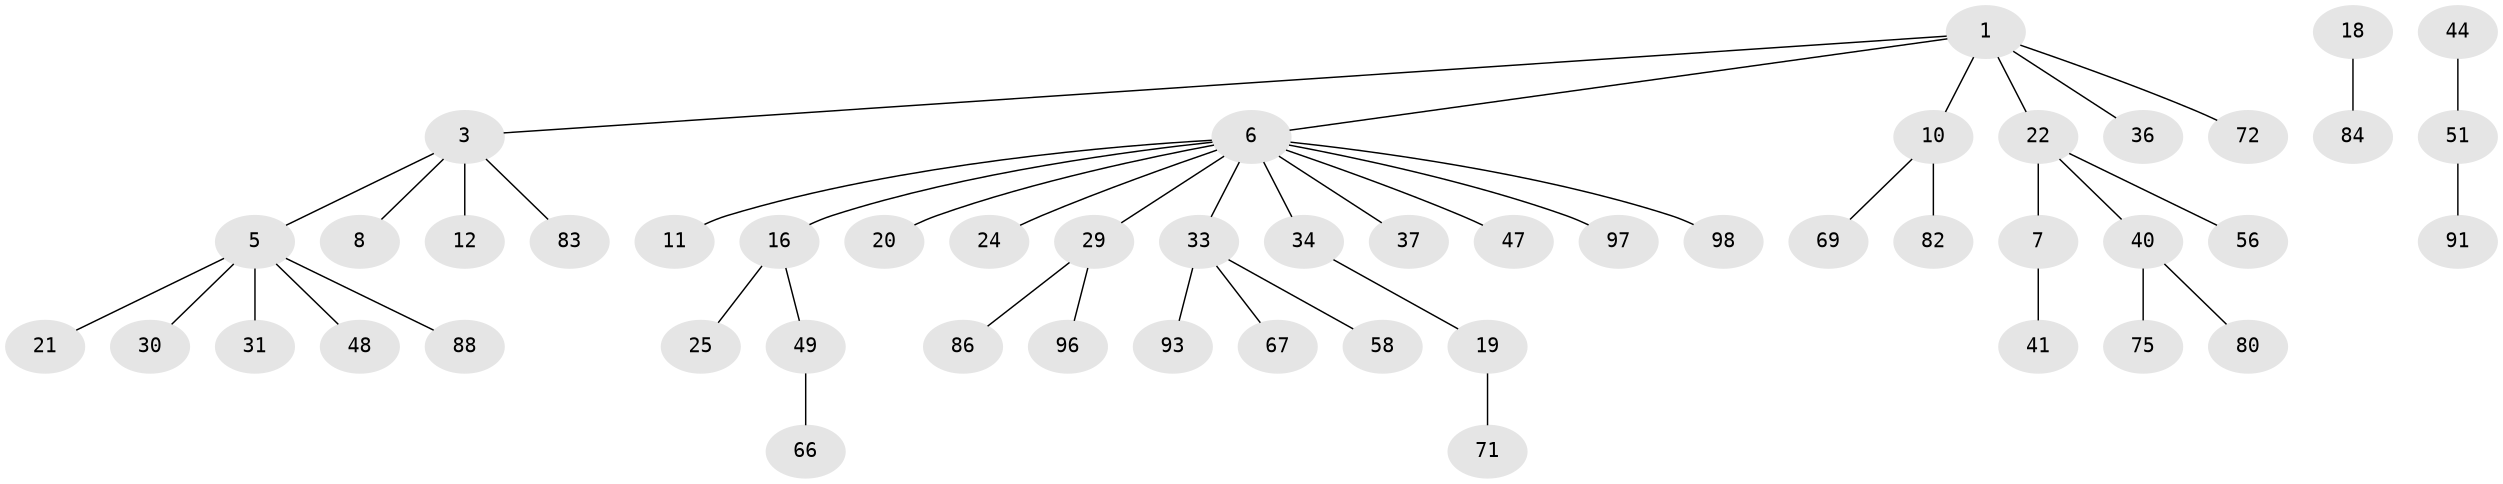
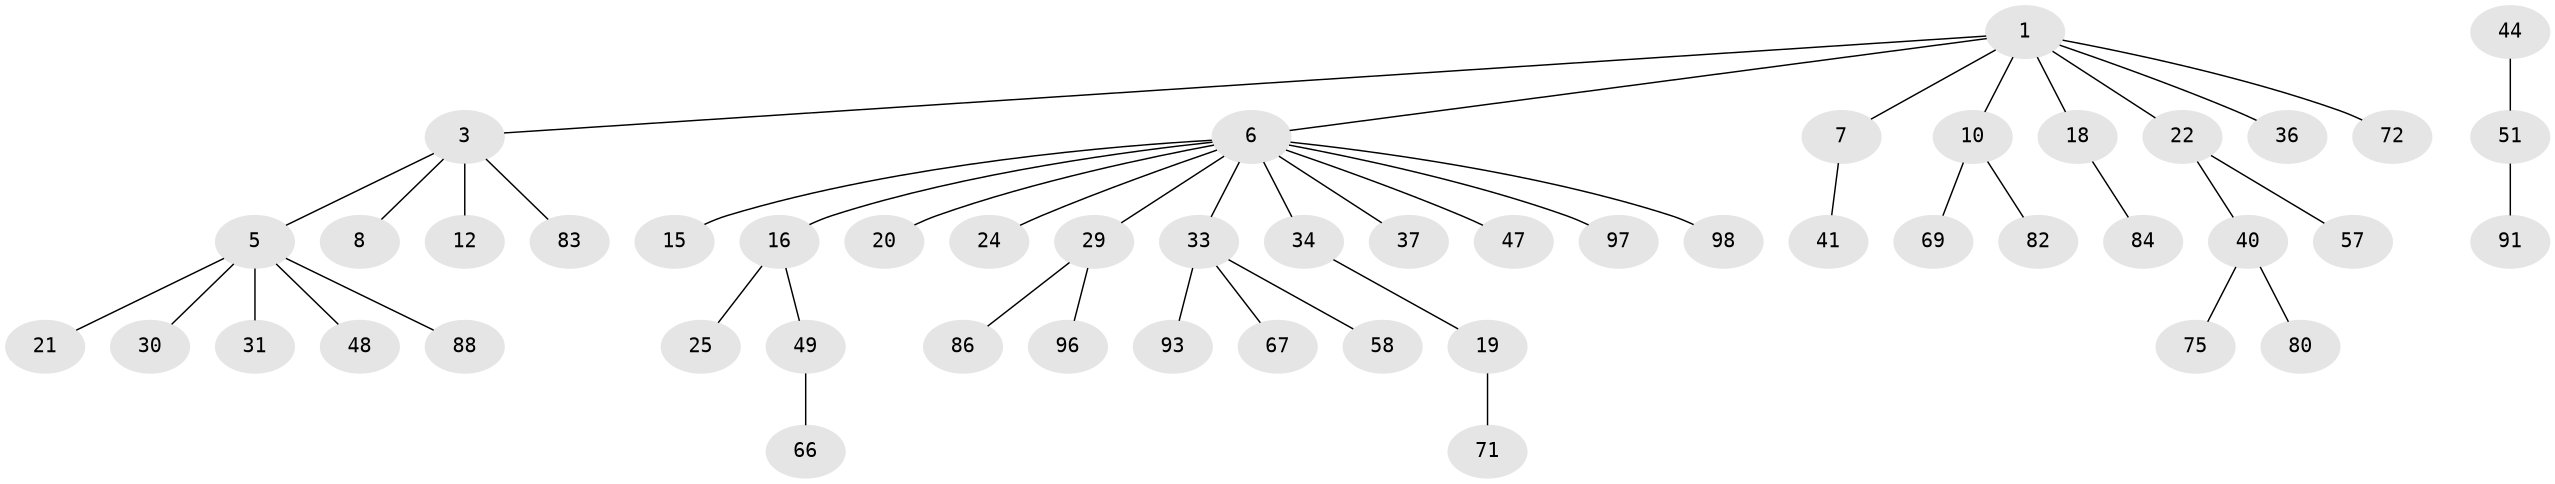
none -> (2051, 85)
(2038, 190) -> (1933, 85)
(675, 242) -> (675, 242)
(2248, 242) -> (2353, 242)
